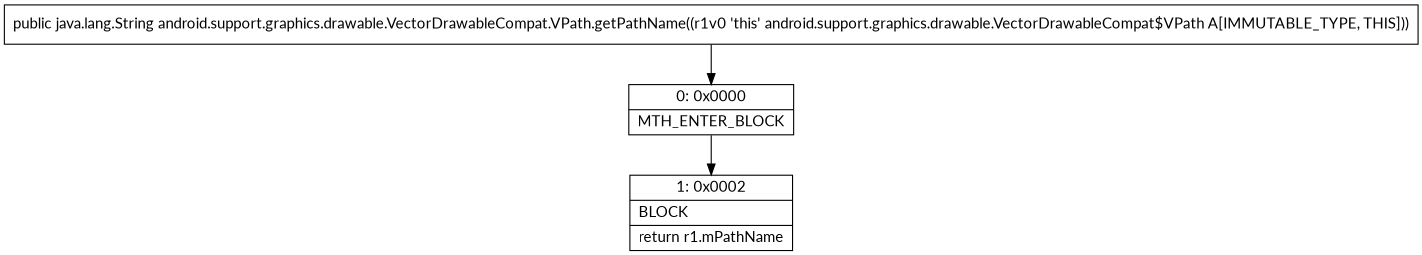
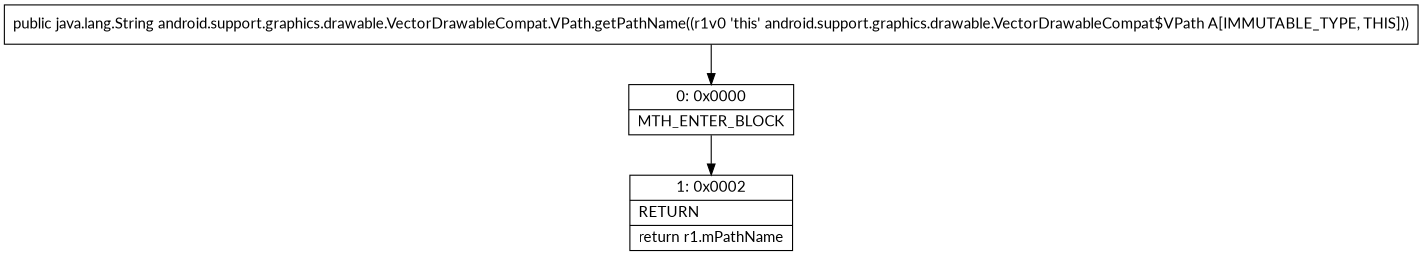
(664, 212) -> (669, 212)
